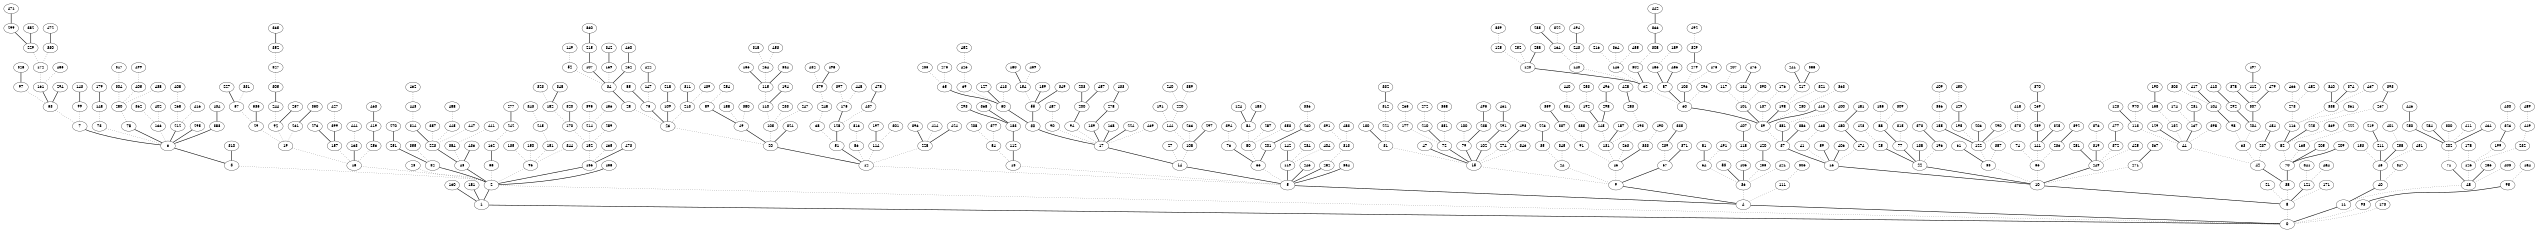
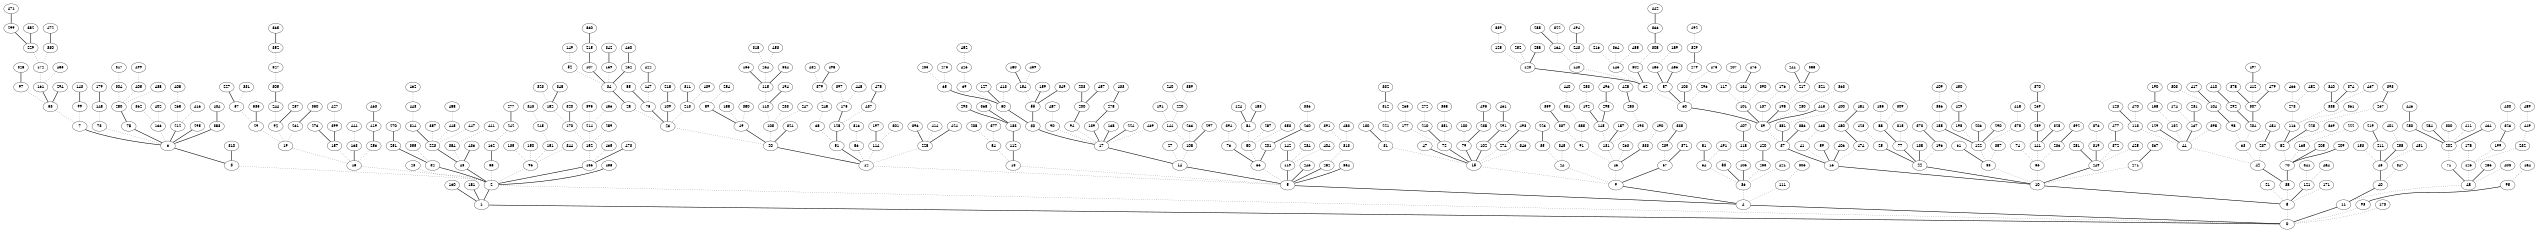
(2135, 107) -> (2135, 107)
(124, 117) -> (124, 117)
